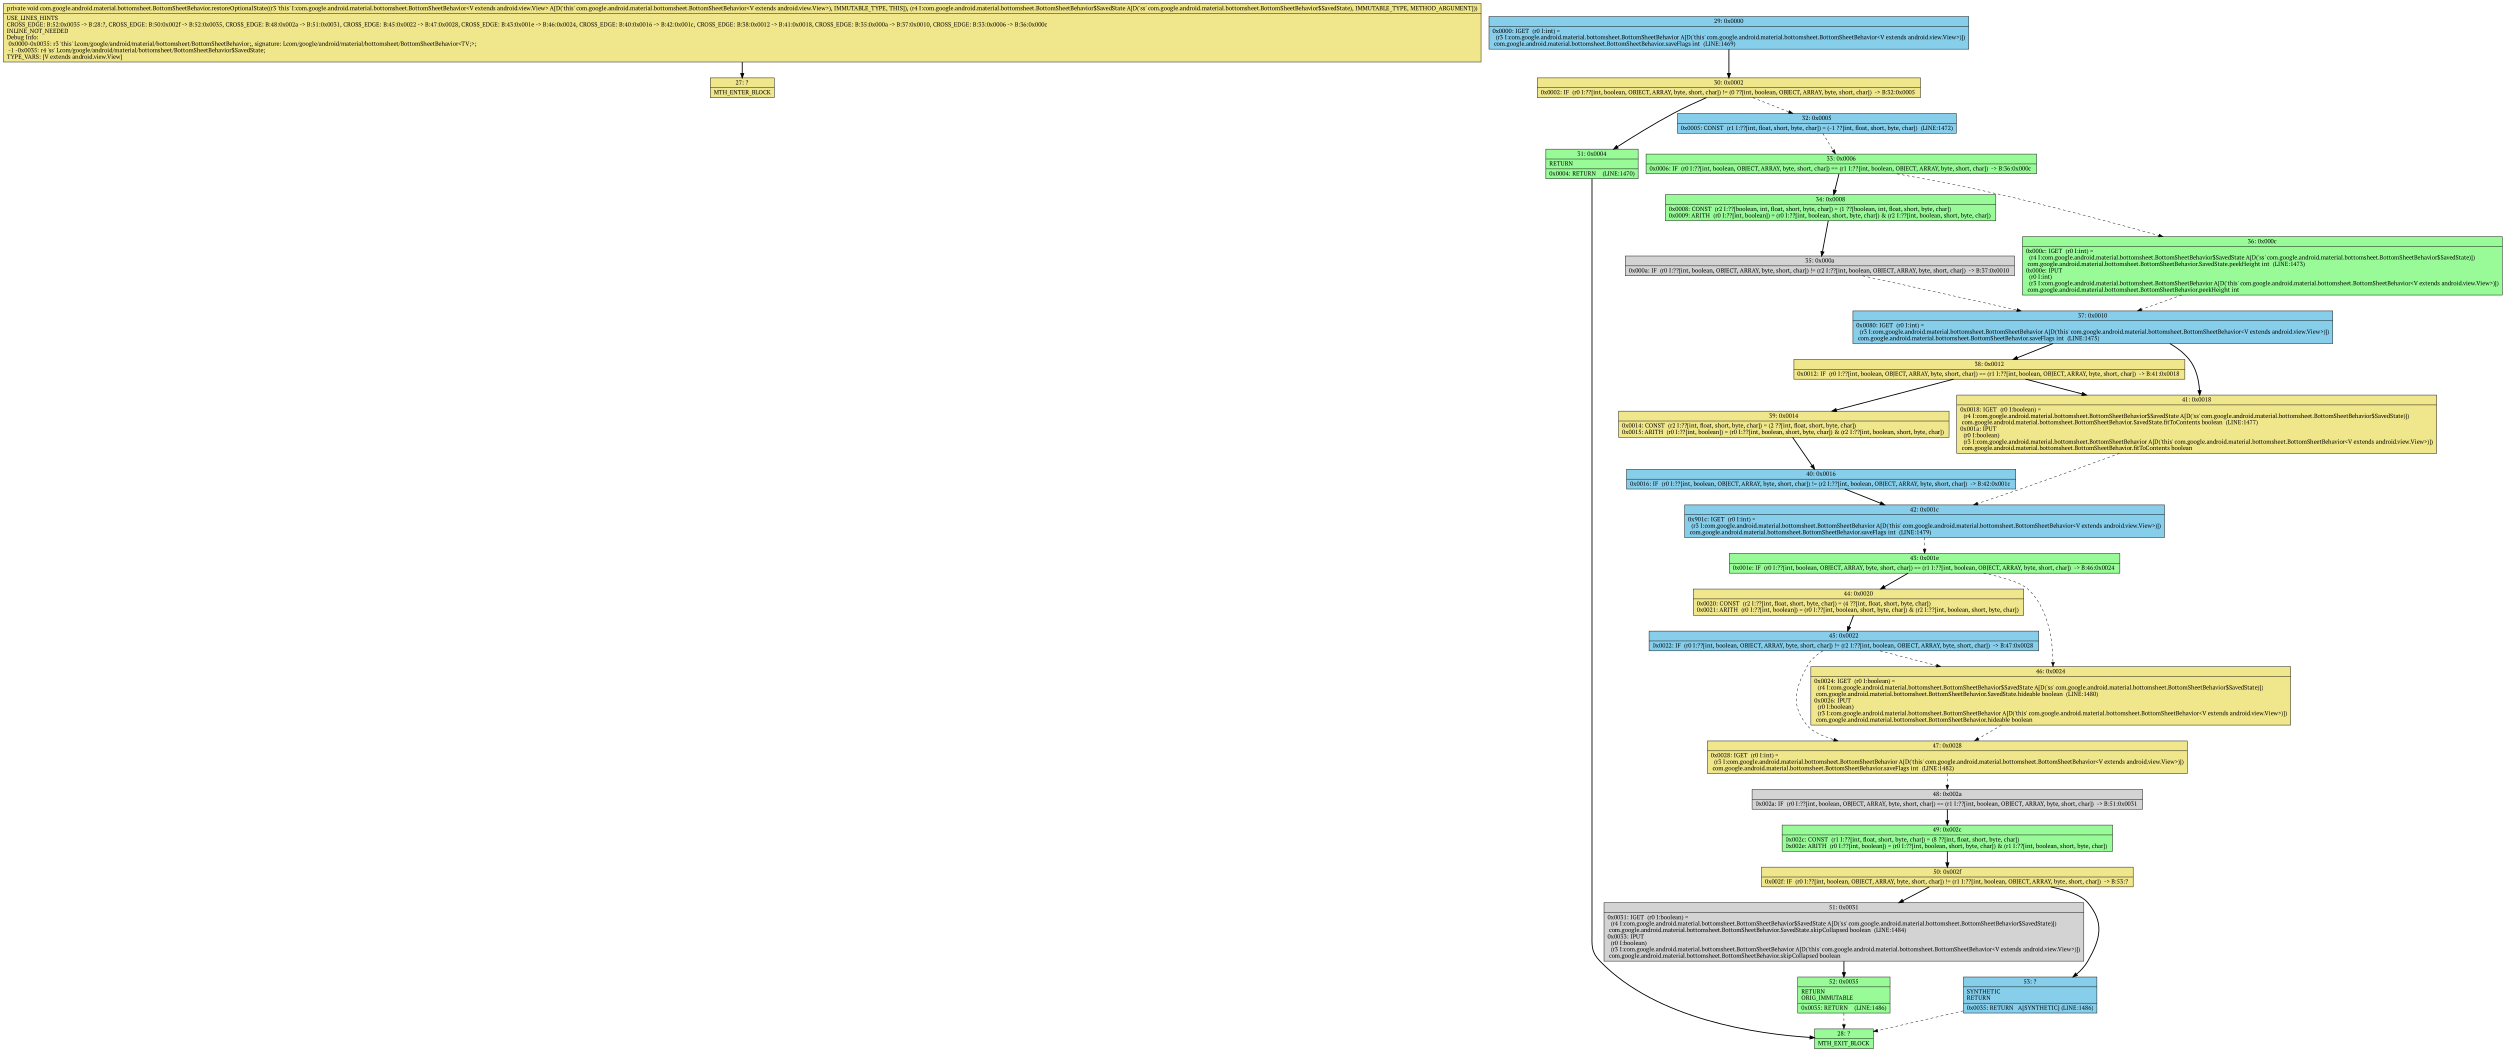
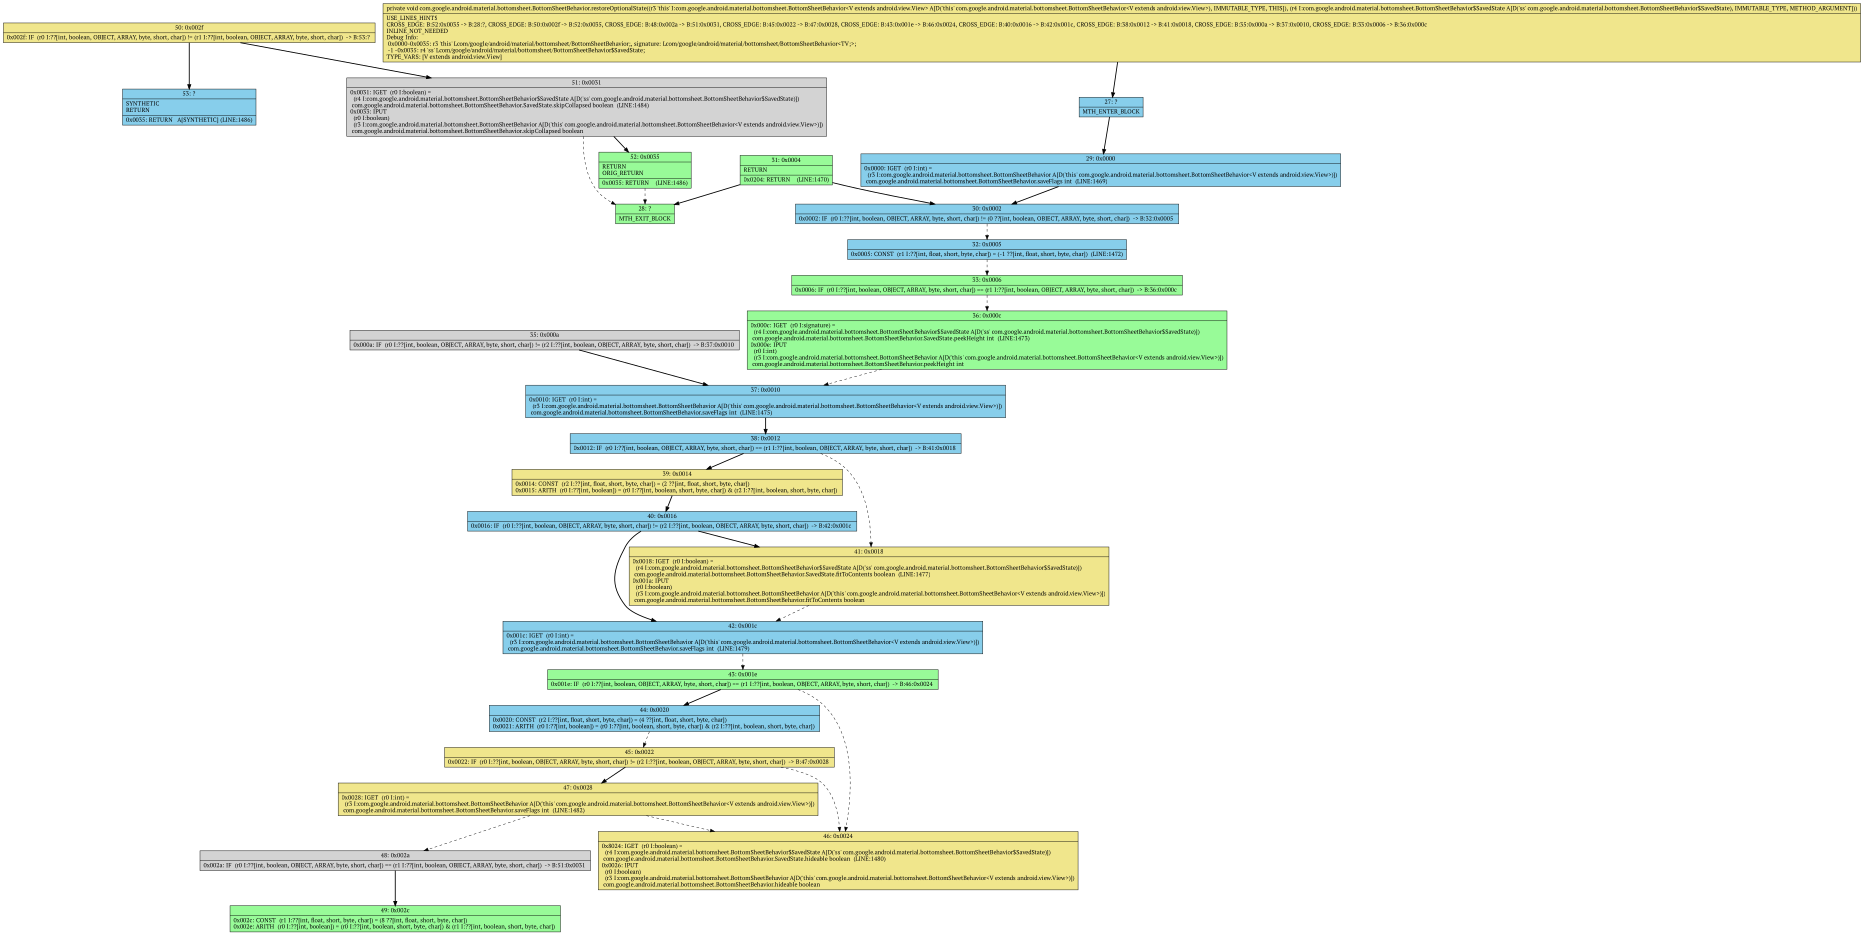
(742, 88) -> (1111, 107)
(1729, 88) -> (987, 214)
(1661, 120) -> (881, 194)
none -> (1107, 133)
(1592, 174) -> (786, 180)
(1831, 208) -> none
(2060, 251) -> (794, 326)
(1940, 293) -> (641, 367)
(1891, 326) -> (564, 400)
(2192, 363) -> (727, 538)
(1989, 369) -> (766, 444)
(2054, 387) -> (860, 489)
(1723, 520) -> (541, 636)
(1859, 602) -> (654, 718)
(1851, 621) -> (647, 737)
(1844, 641) -> (639, 757)
(1856, 681) -> (643, 846)
(1796, 700) -> (615, 774)
(1990, 732) -> (678, 823)
(1947, 857) -> none
(1827, 998) -> (623, 173)
(1920, 1021) -> (588, 174)
